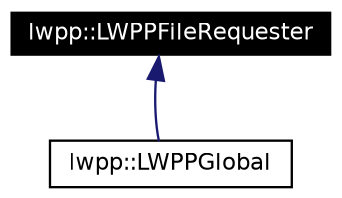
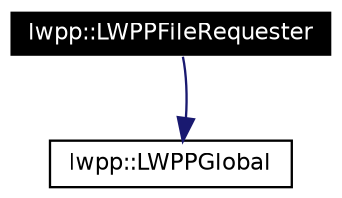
(155, 111) -> (186, 87)
